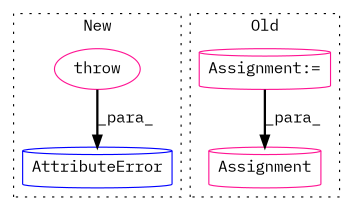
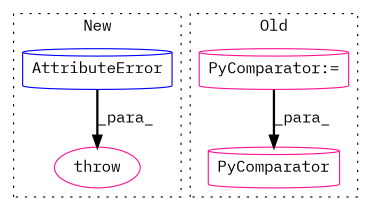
(265, 69) -> (274, 69)
(97, 113) -> (97, 113)
(265, 168) -> (274, 168)
